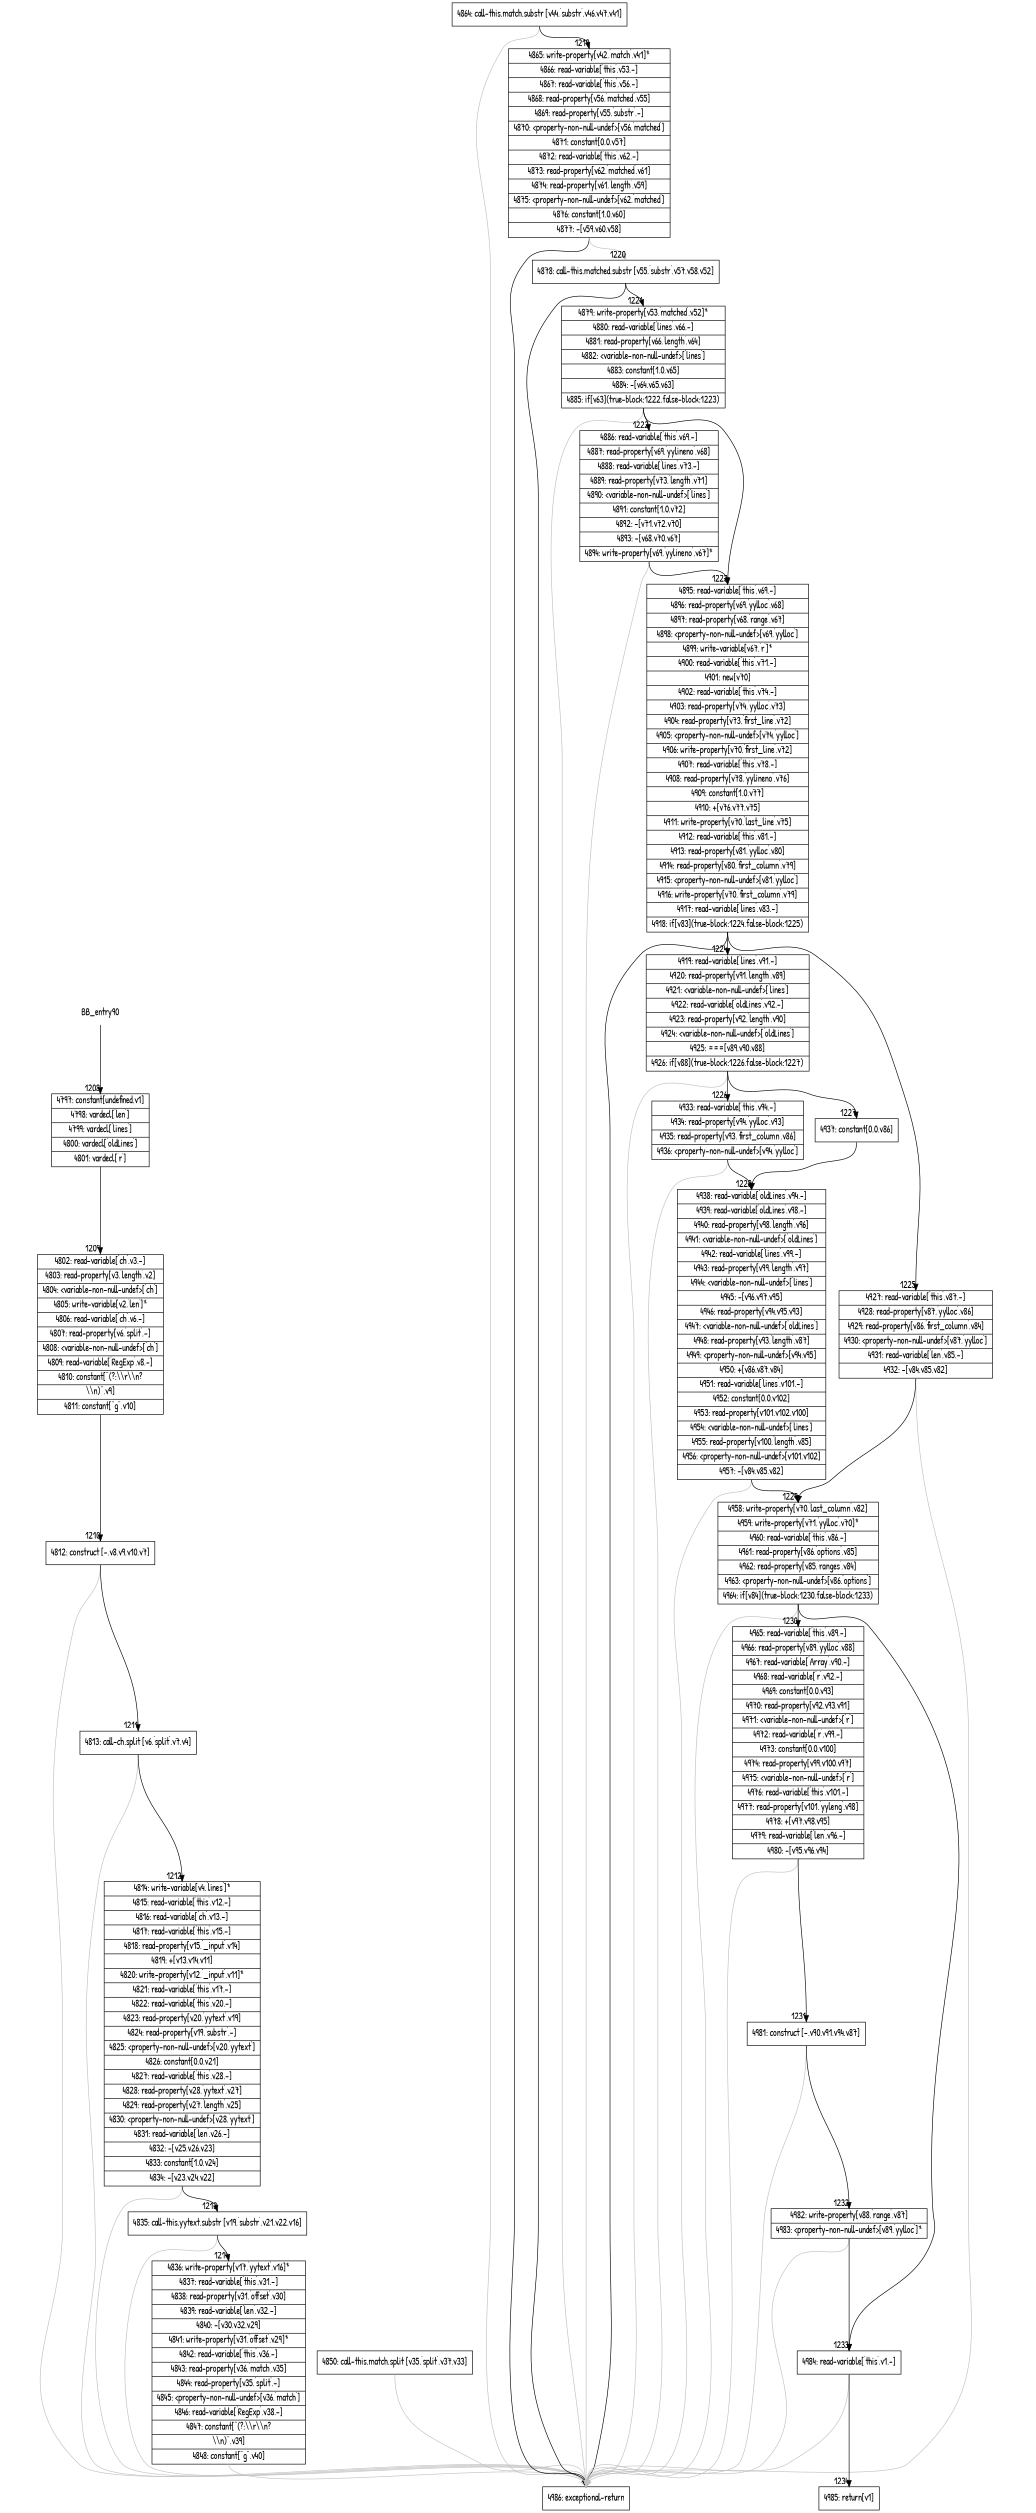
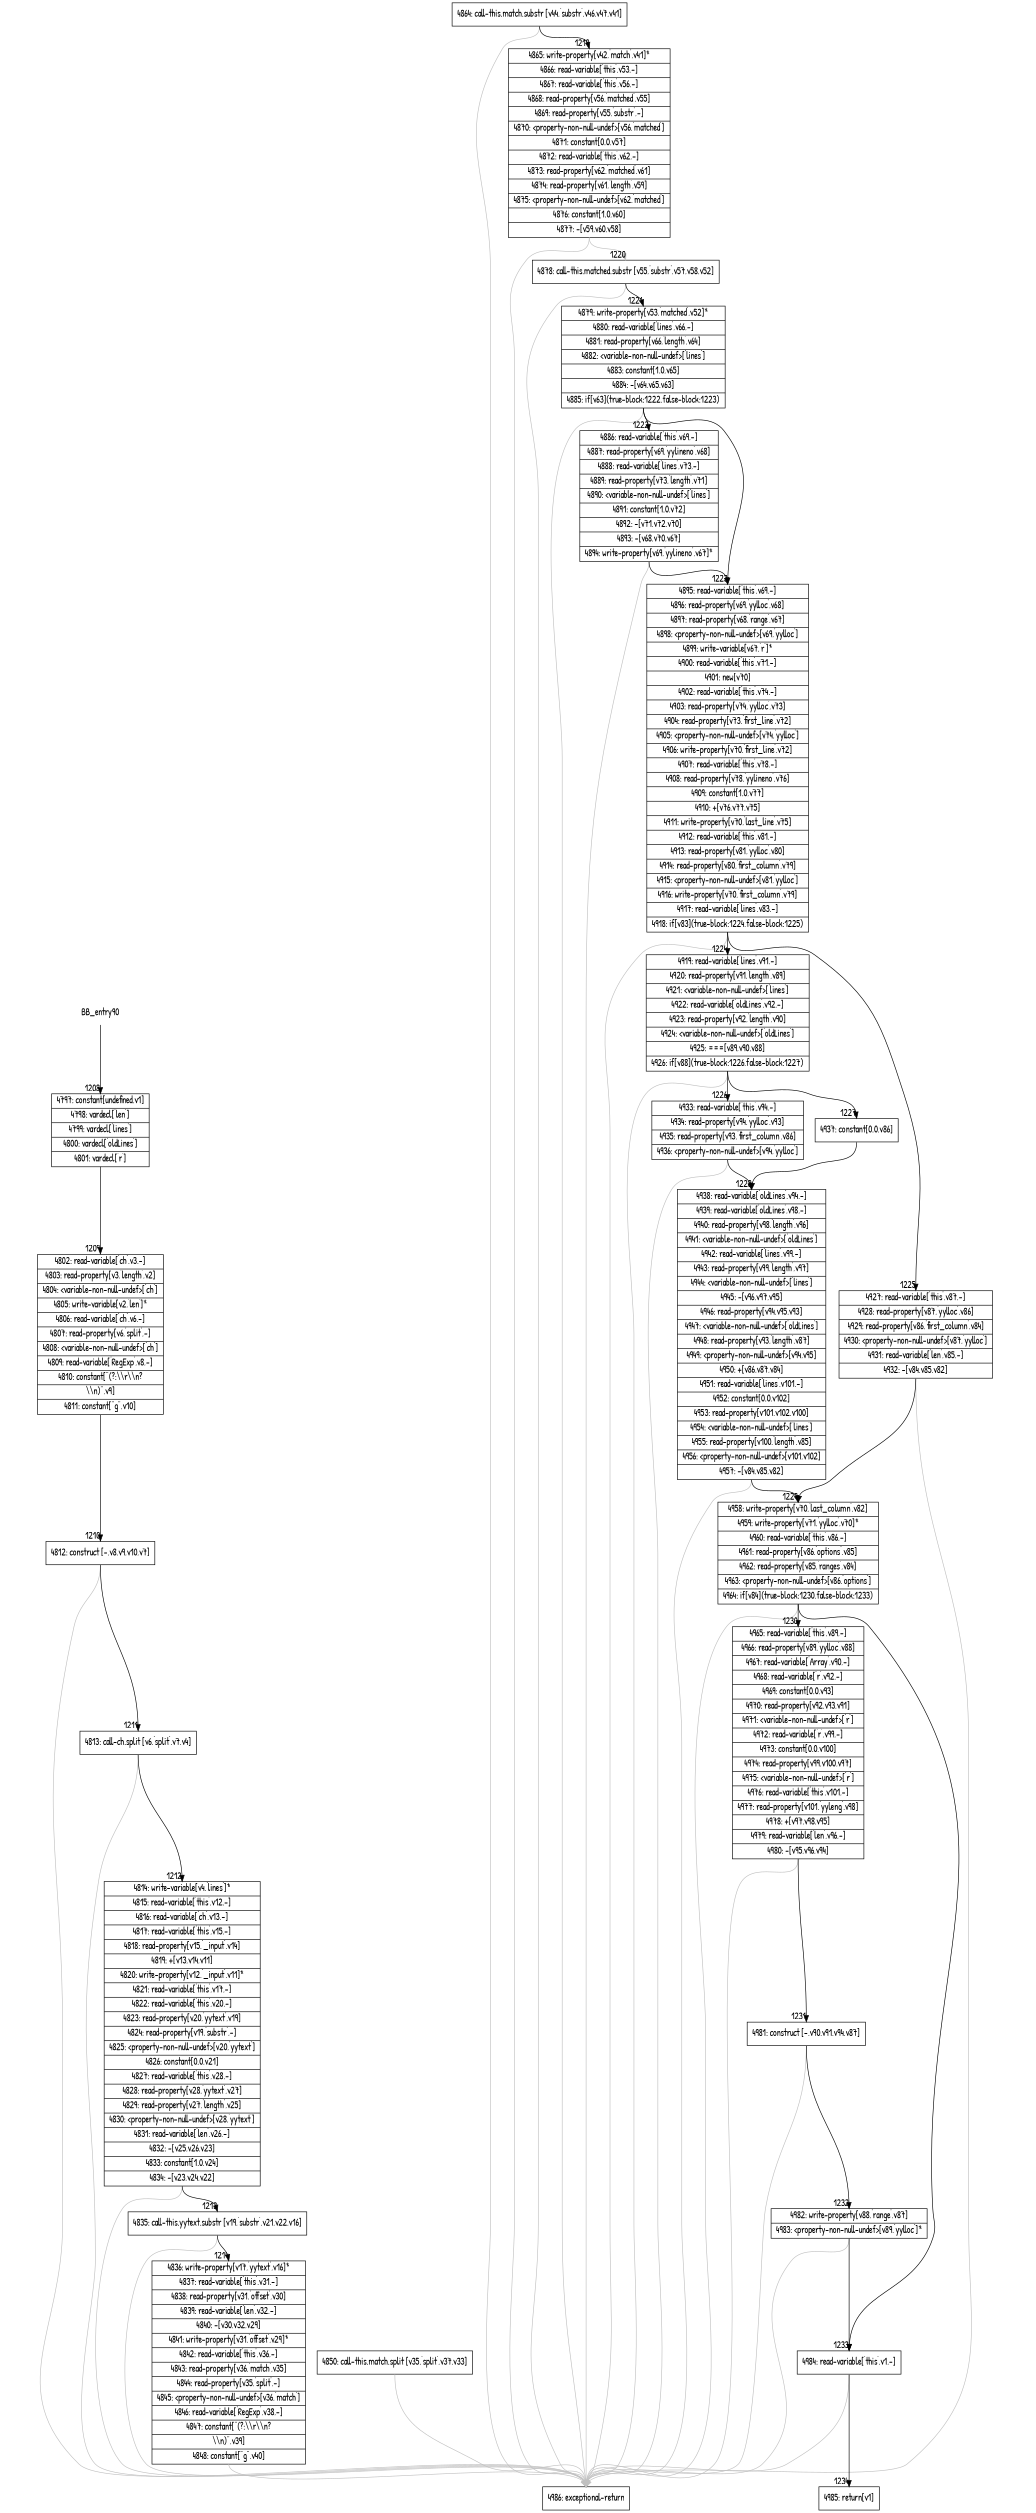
(514, 1355) -> (514, 1355)
(538, 1358) -> (538, 1358)
(610, 1664) -> (610, 1664)
